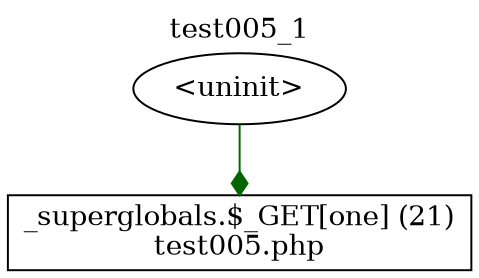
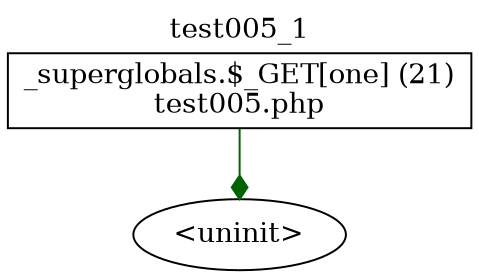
(240, 148) -> (240, 152)
